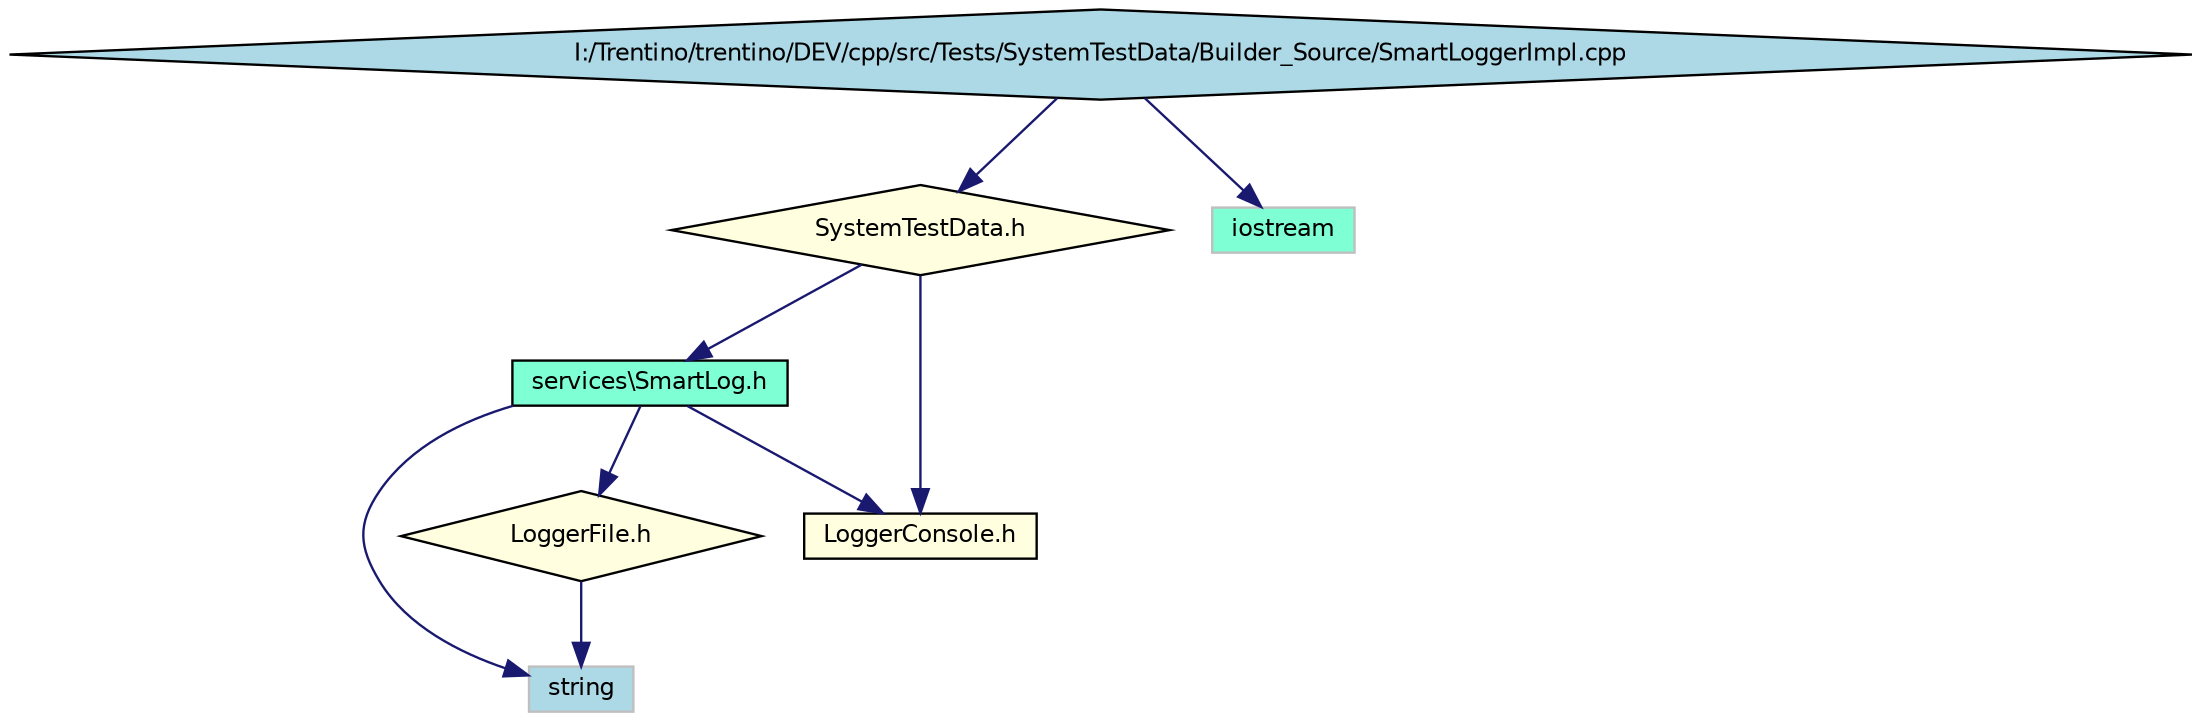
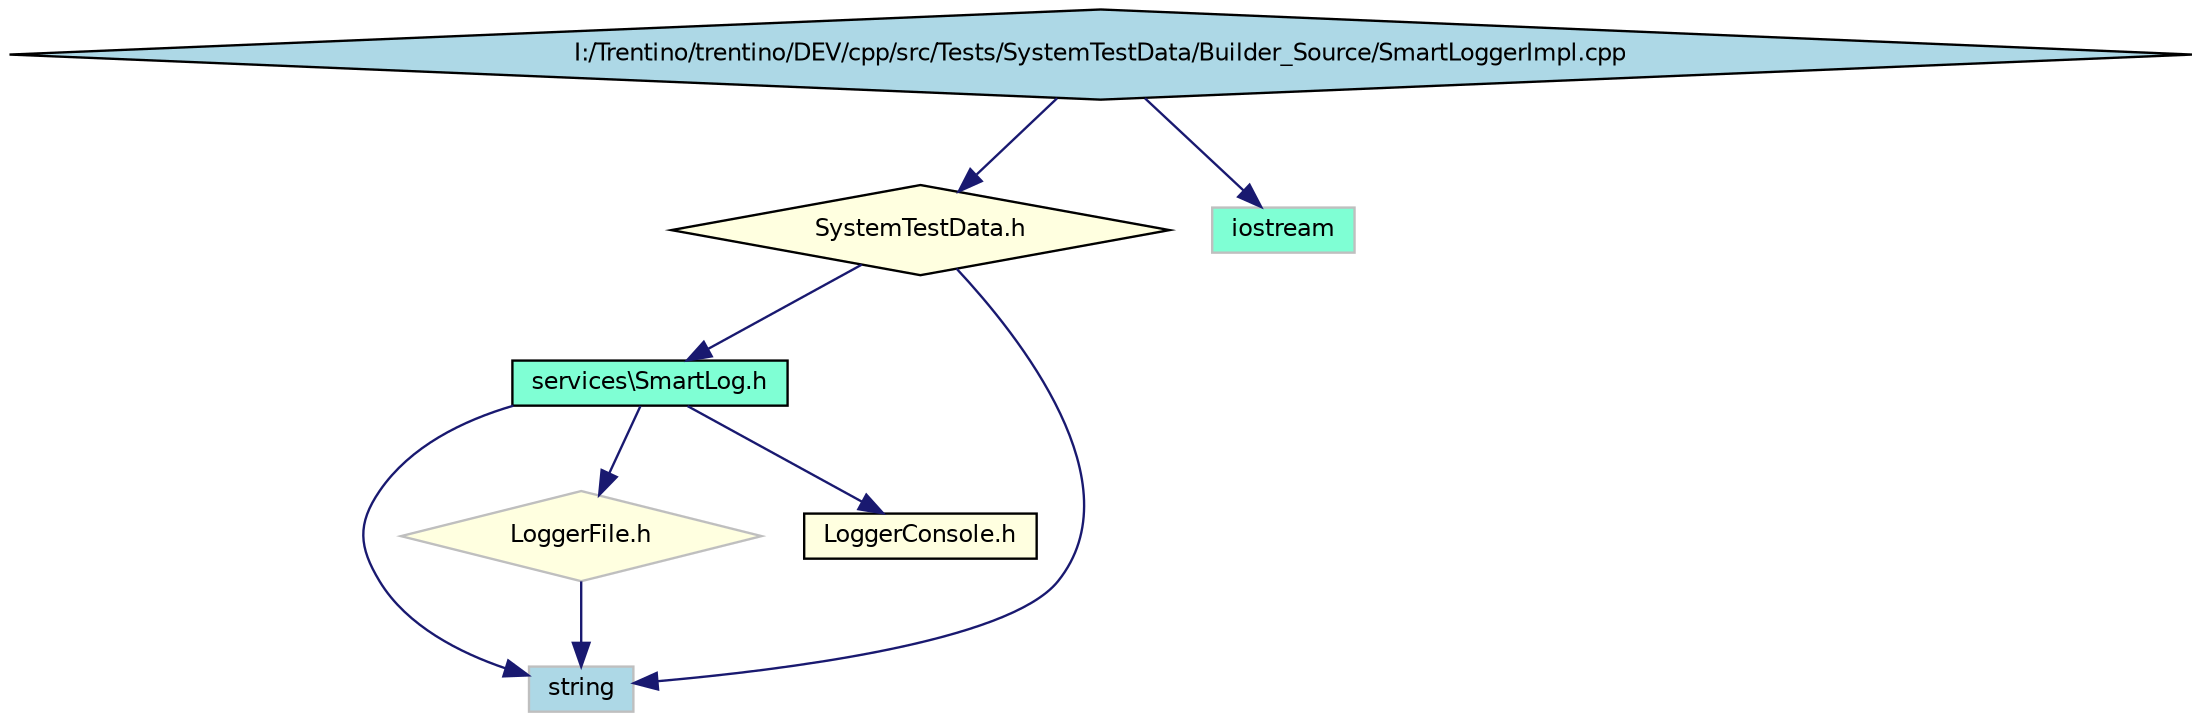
(920, 382) -> (1034, 601)
(581, 536) -> (581, 536)
